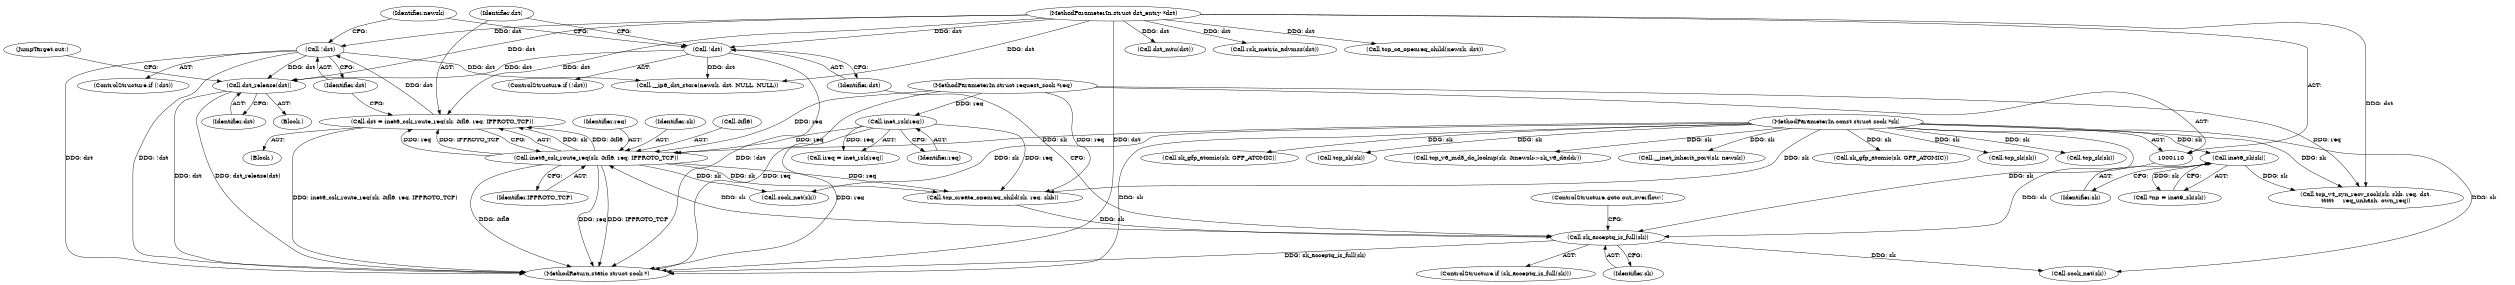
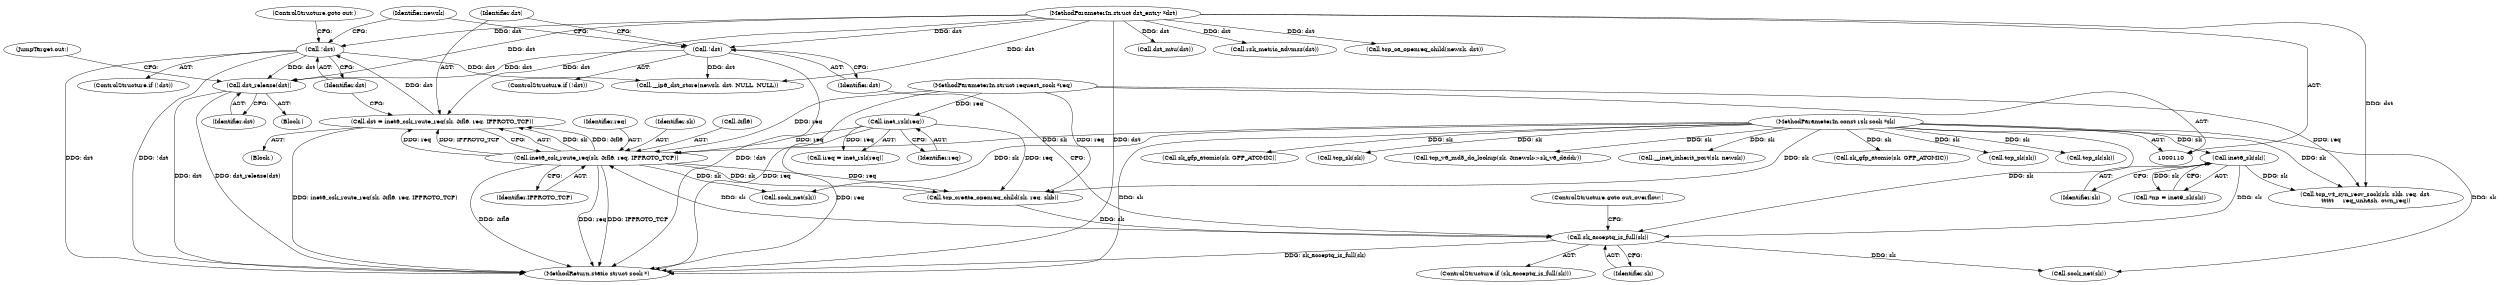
none -> (314, 14)
(1836, 122) -> (1836, 122)
(1925, 230) -> (1971, 229)
